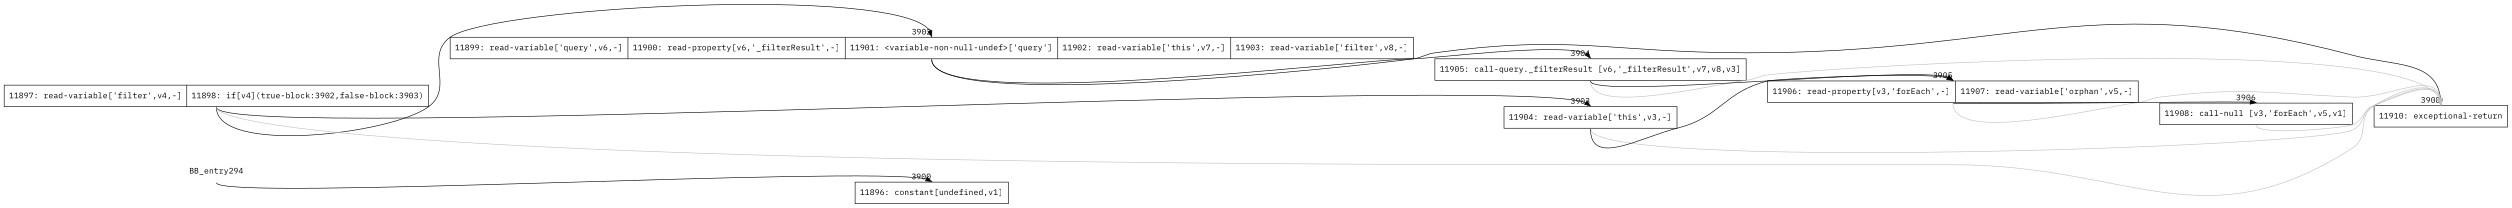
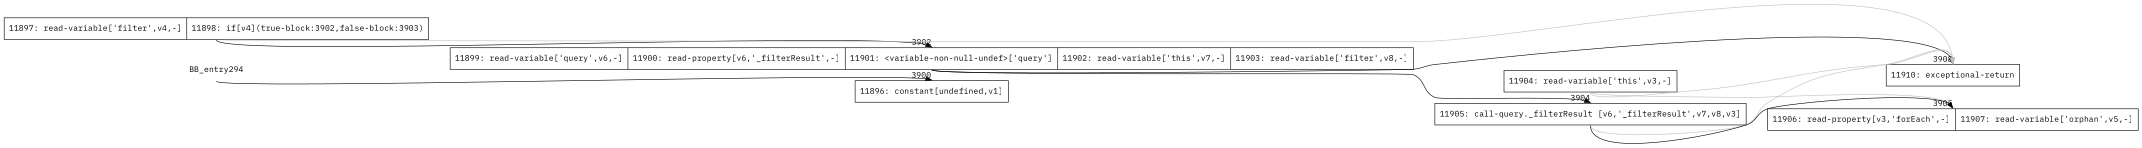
(1747, 88) -> (1770, 97)
(2195, 94) -> none
(901, 107) -> none
(2256, 114) -> none
